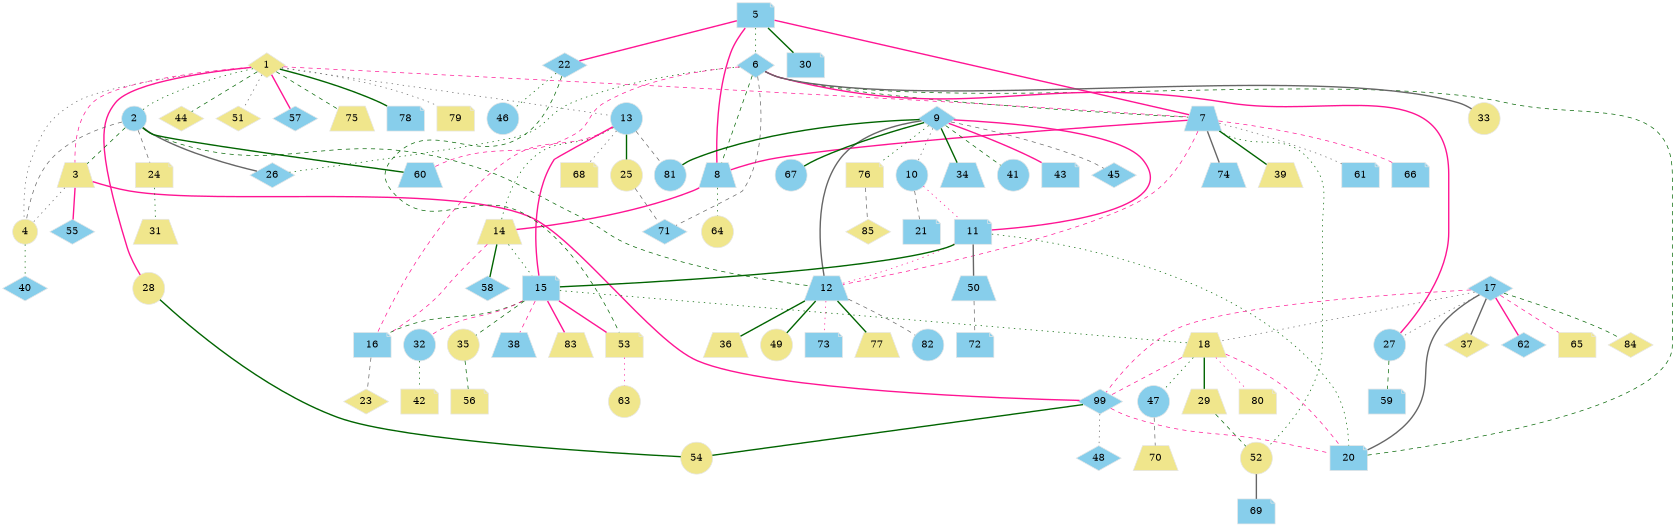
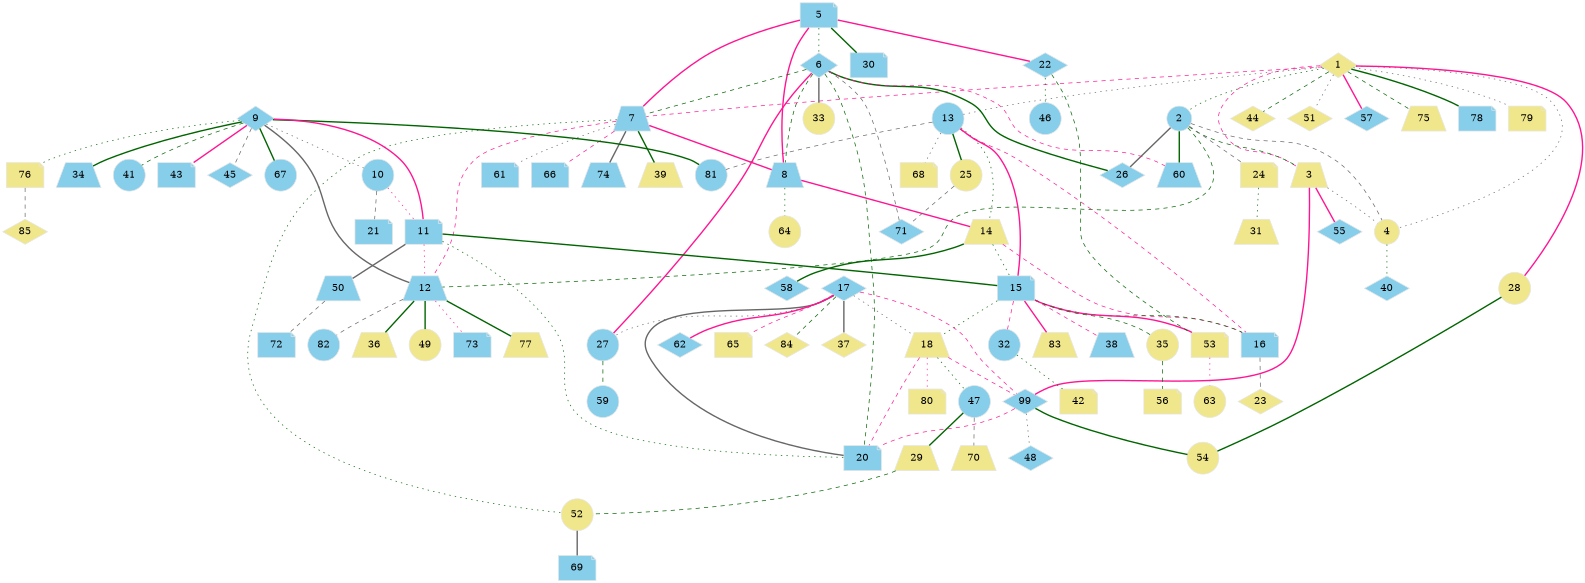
(541, 125) -> (975, 106)
(1204, 373) -> (941, 434)
(1387, 402) -> (603, 402)
